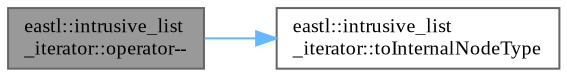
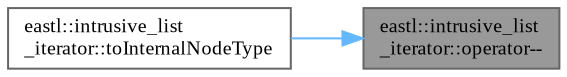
(230, 38) -> (316, 38)
